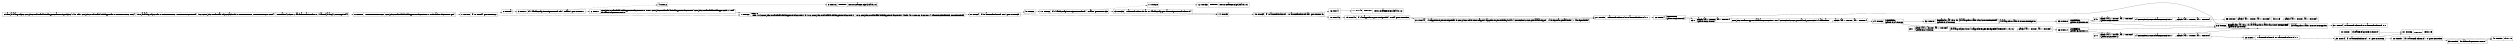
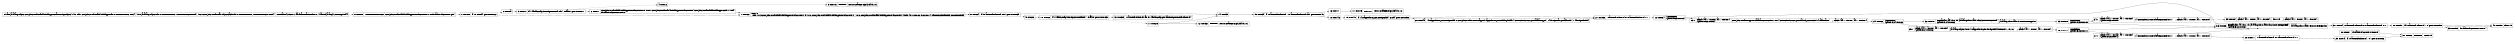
(1204, 14) -> (1188, 21)
(2388, 39) -> (2389, 26)
